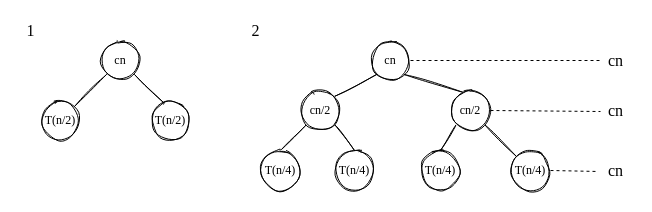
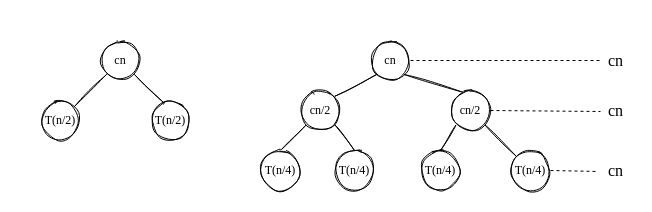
(31, 31) -> none
(256, 31) -> none
